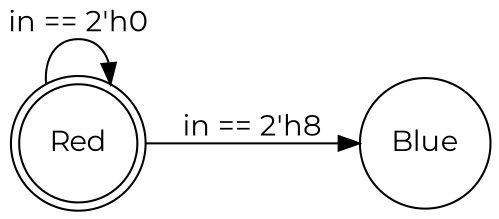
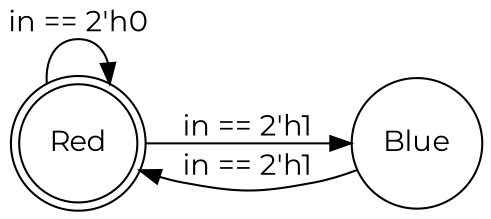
(253, 128) -> (248, 128)
none -> (259, 190)
